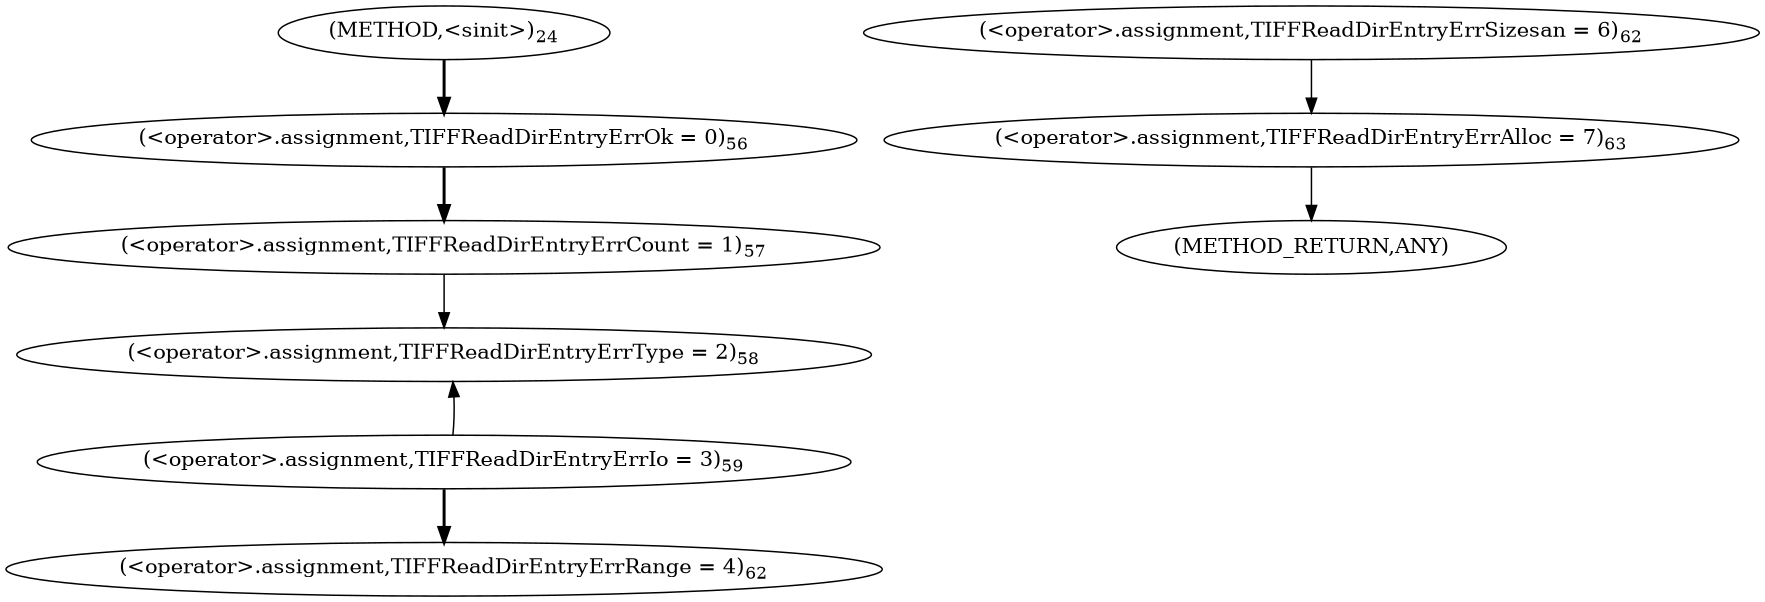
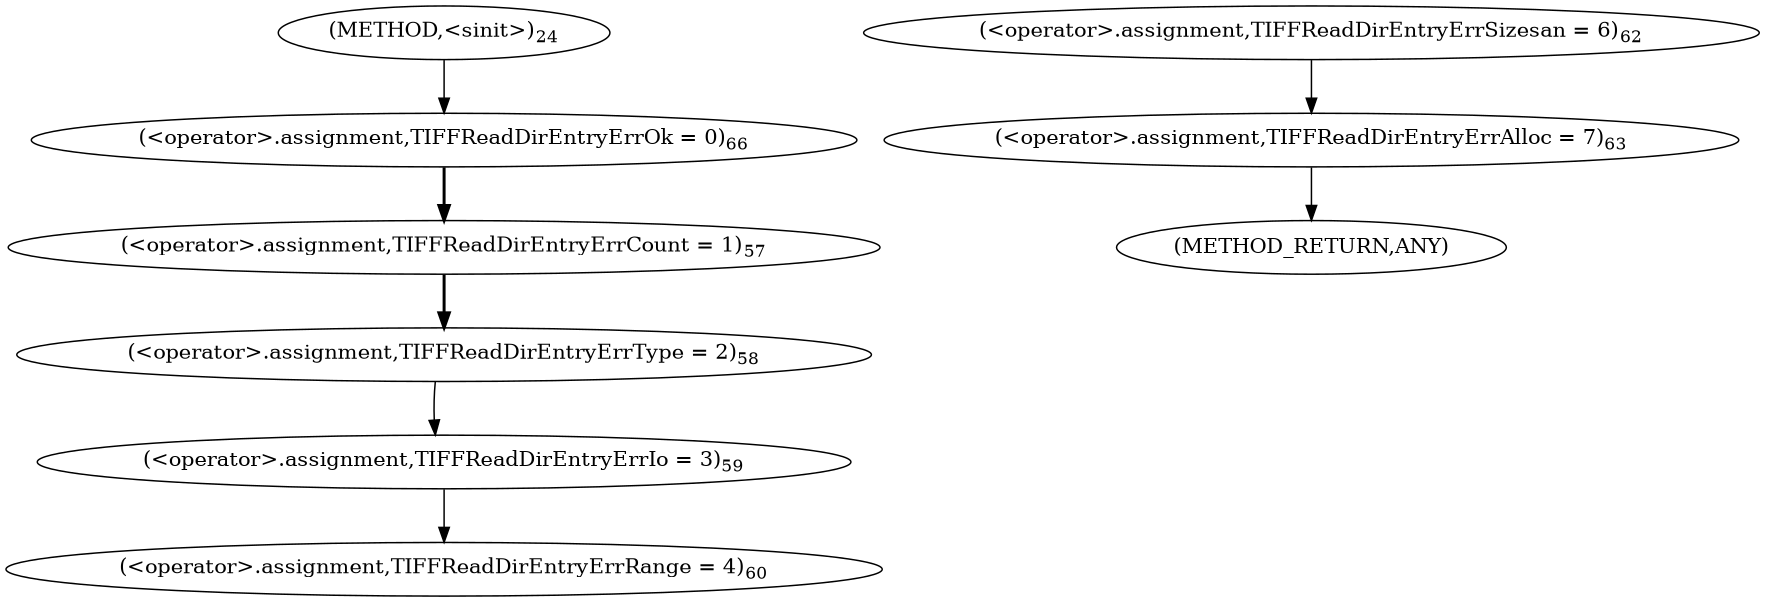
(444, 79) -> (444, 79)
(738, 138) -> (738, 138)
(444, 294) -> (444, 294)
(454, 416) -> (434, 401)
(444, 508) -> (444, 508)
(757, 567) -> (757, 567)
